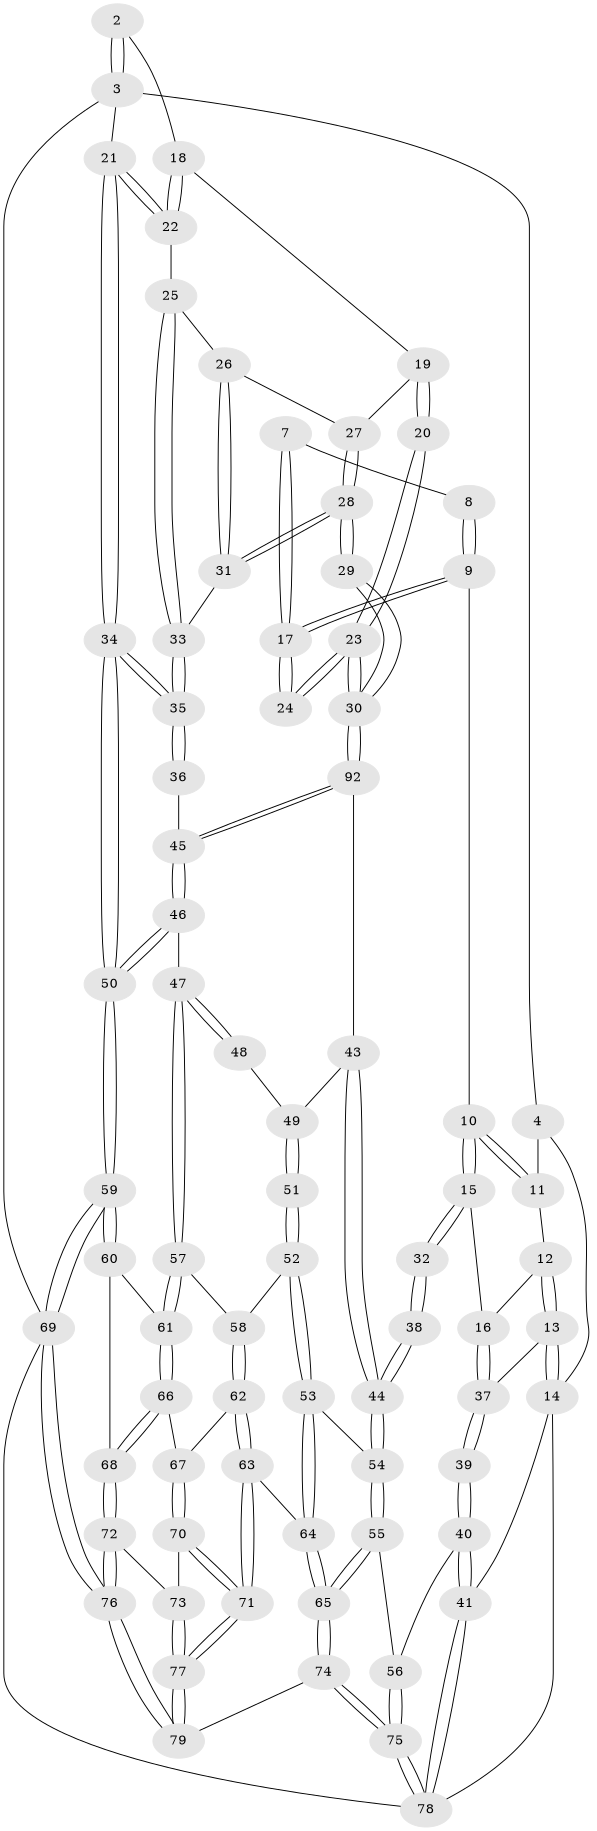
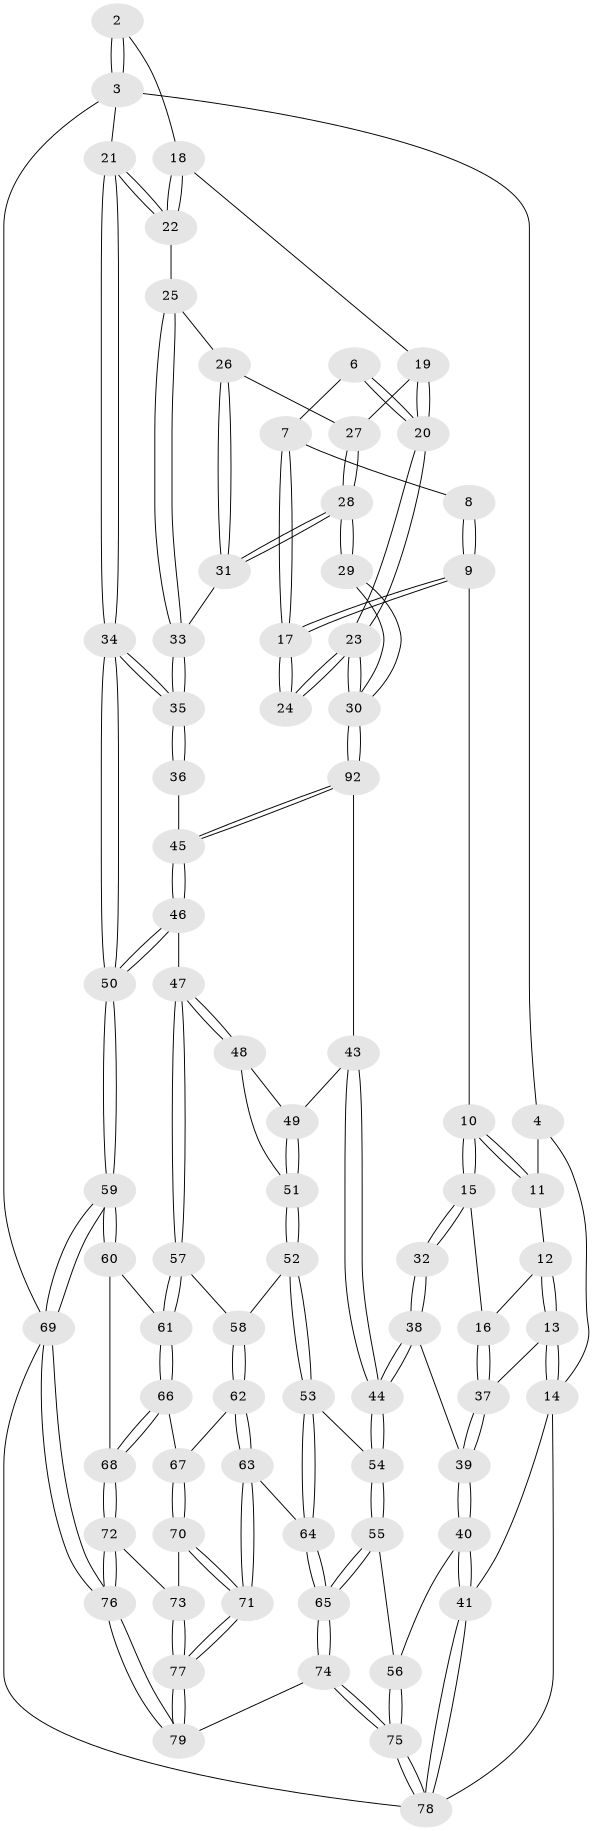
none -> (355, 365)
none -> (253, 1126)
none -> (439, 1397)
